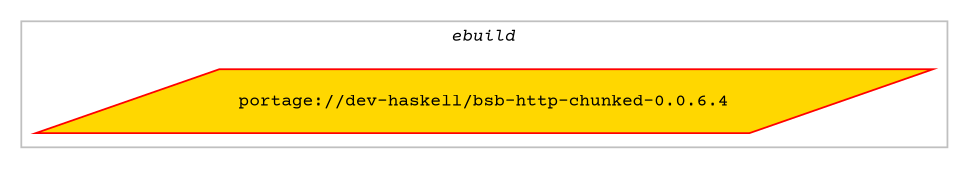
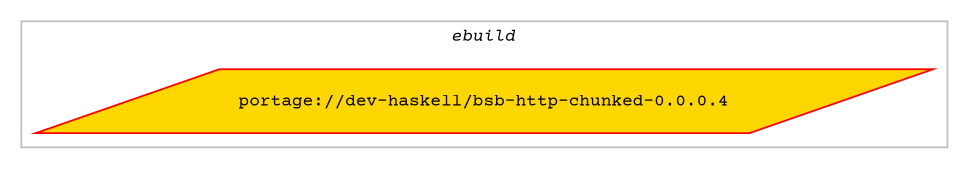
(484, 101) -> (484, 101)
